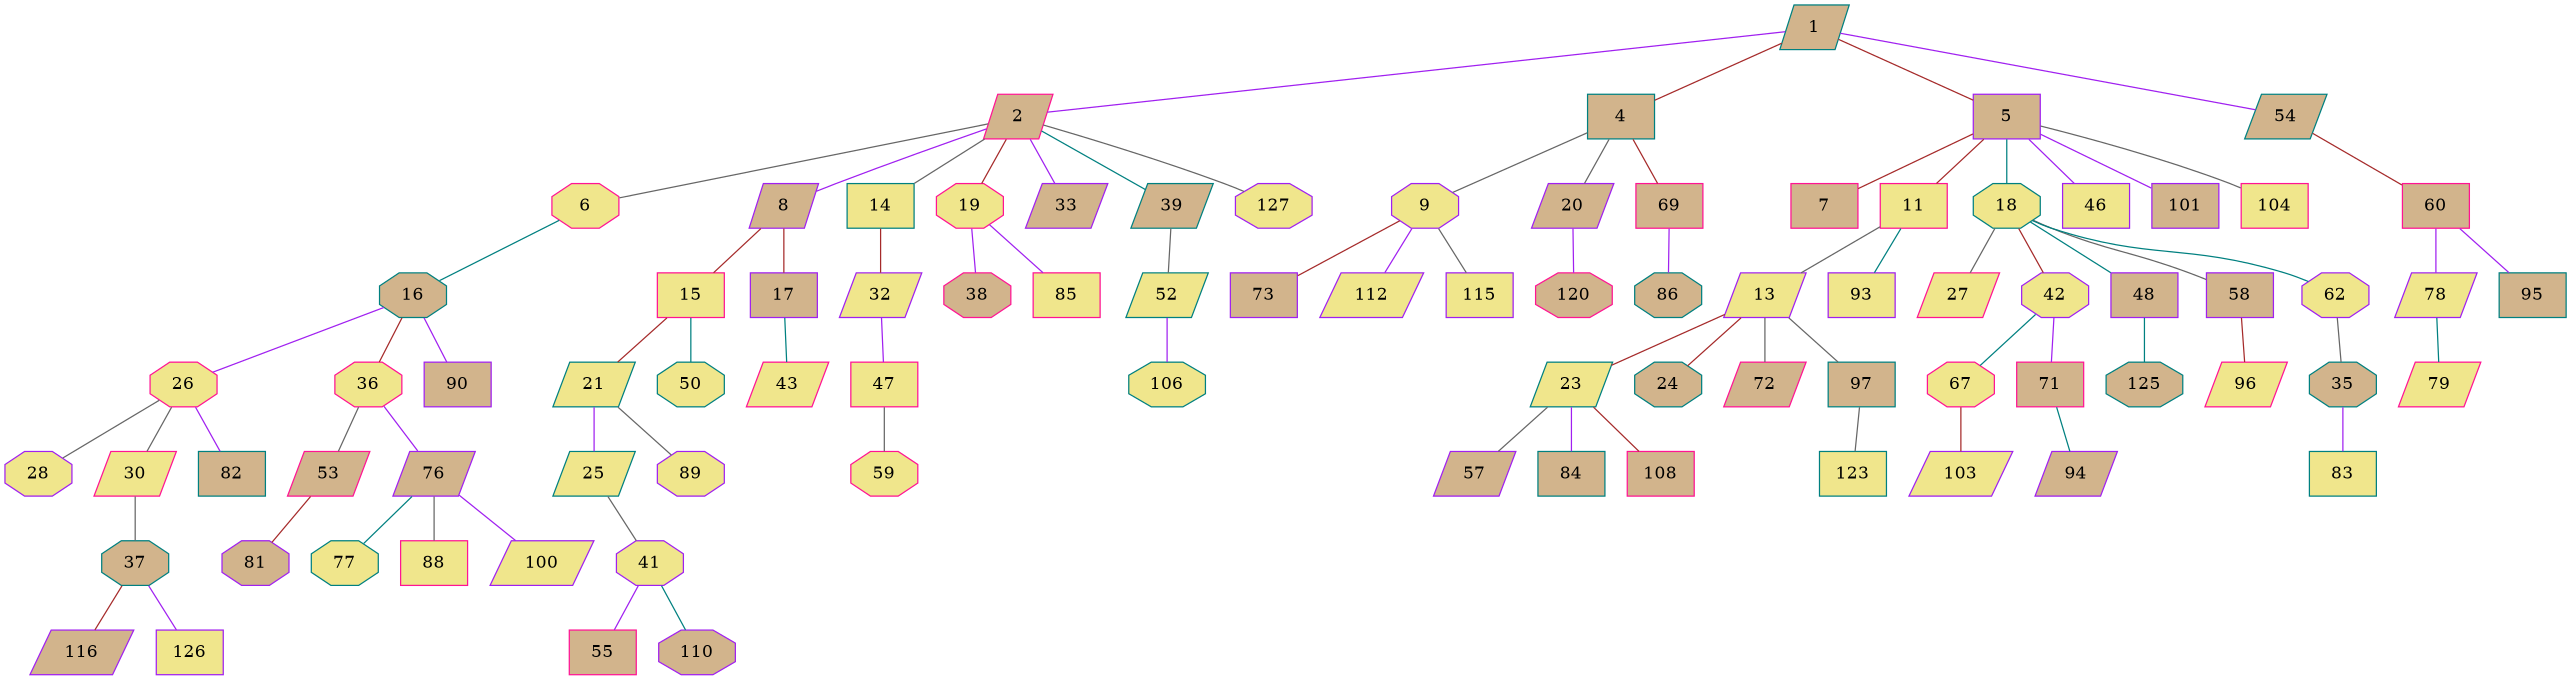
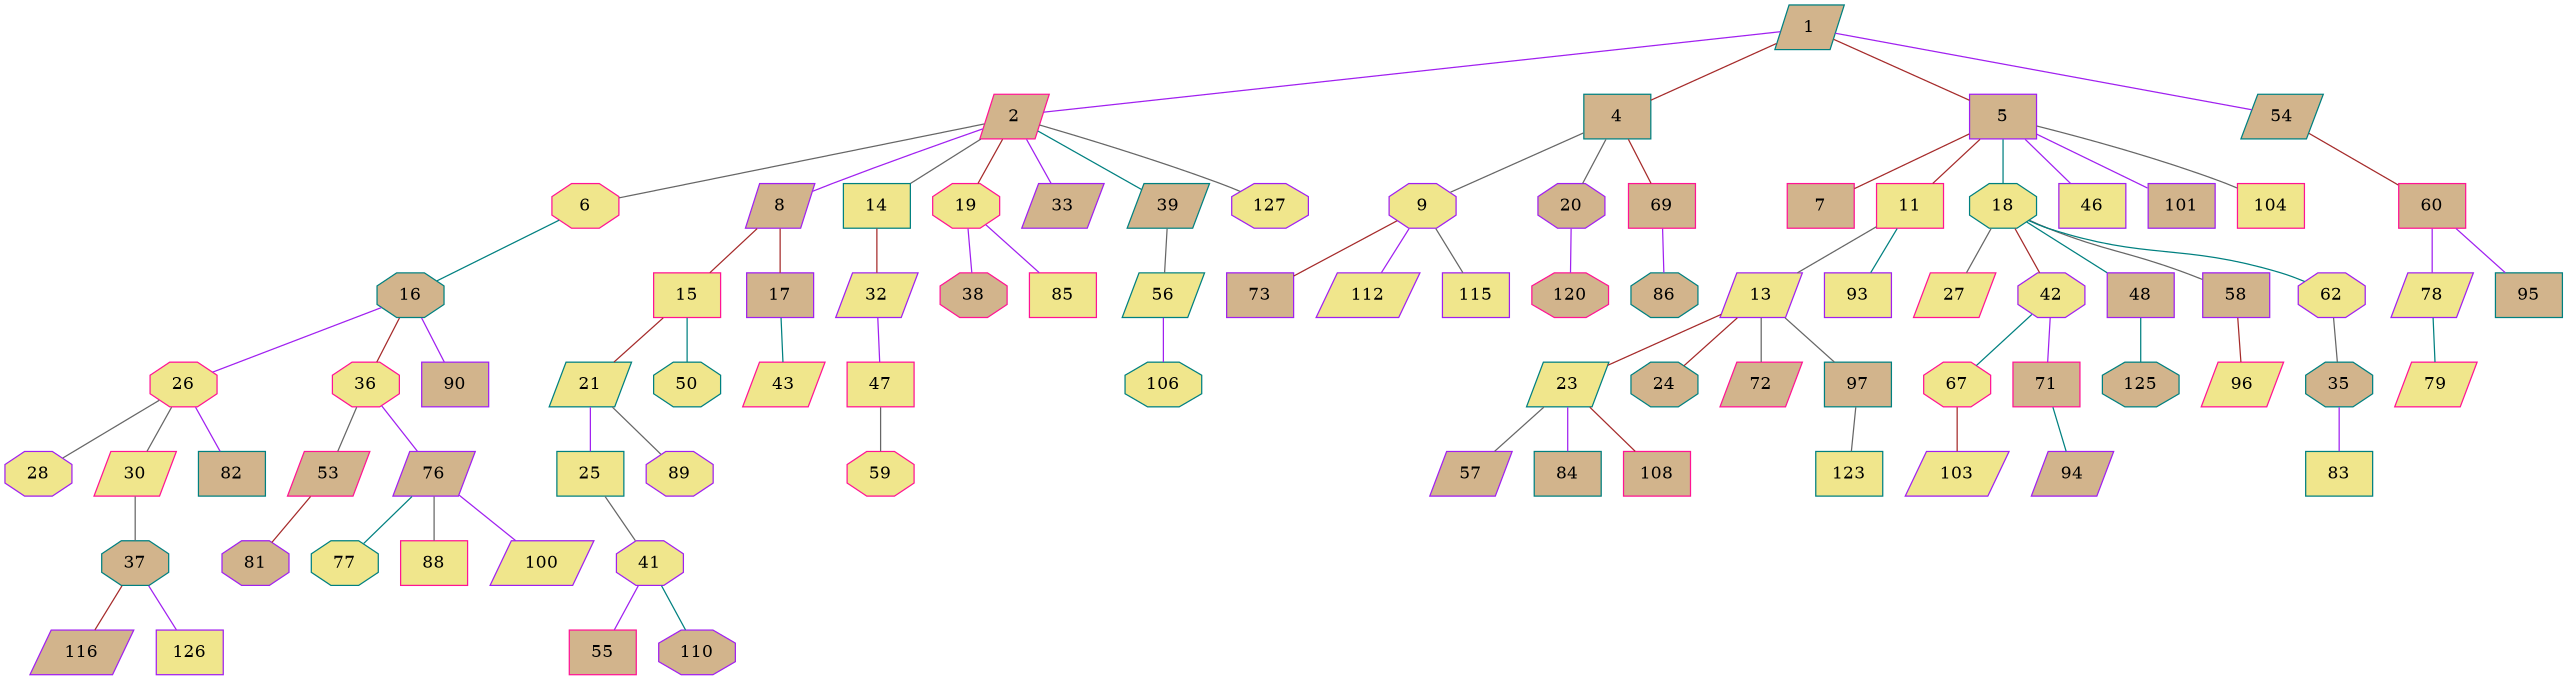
(1573, 206) -> (1571, 206)
(1167, 295) -> (1163, 295)
(594, 474) -> (590, 474)
